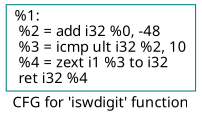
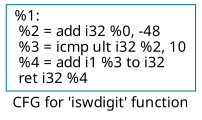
(92, 63) -> (90, 63)
